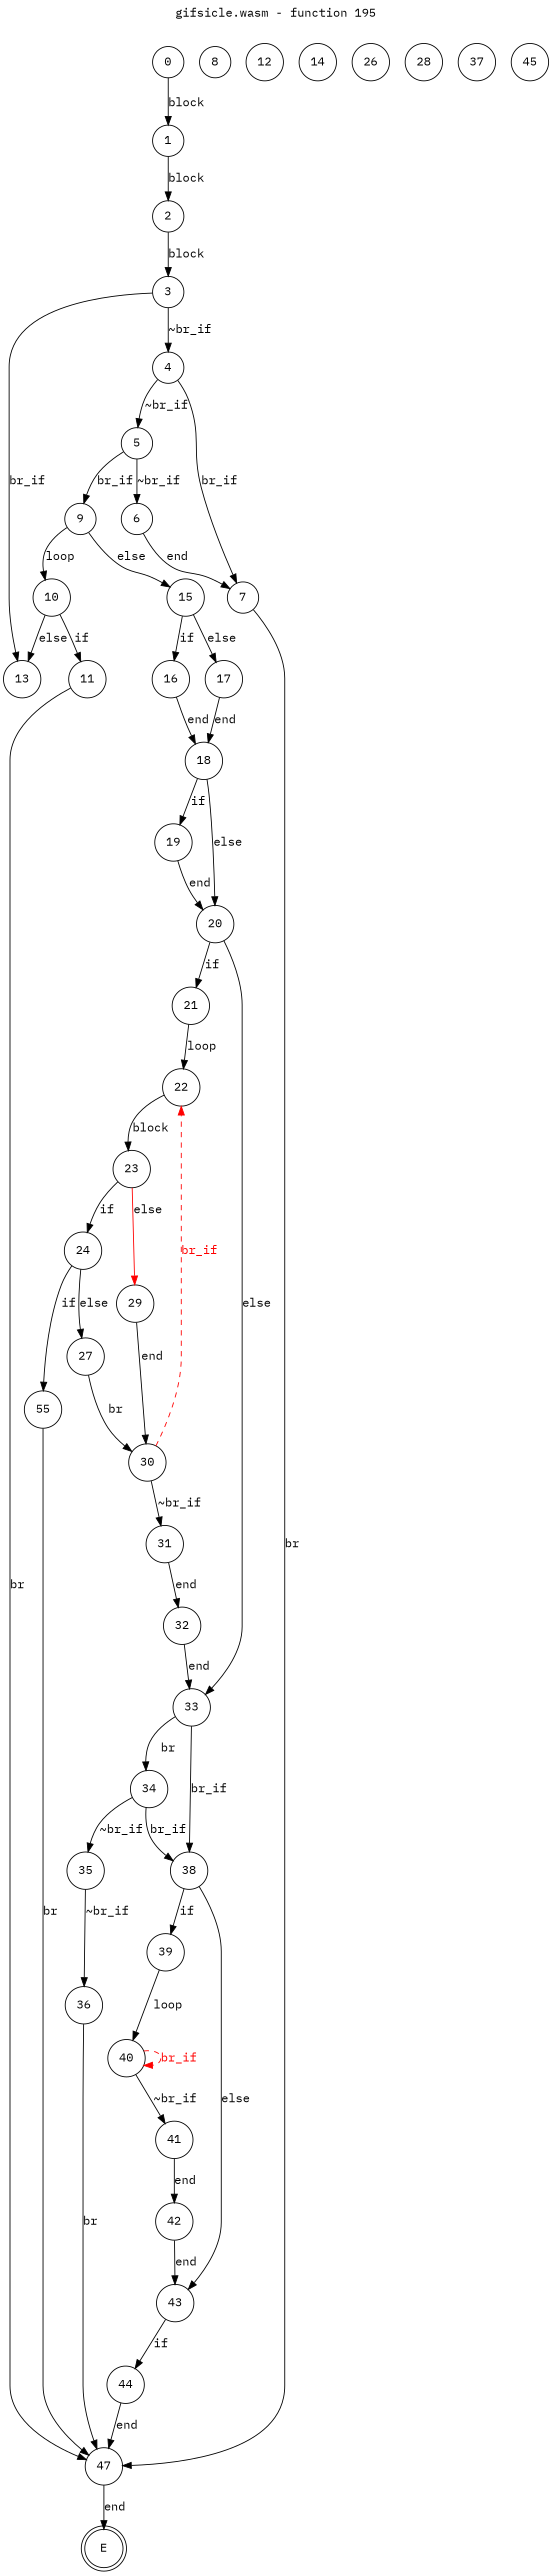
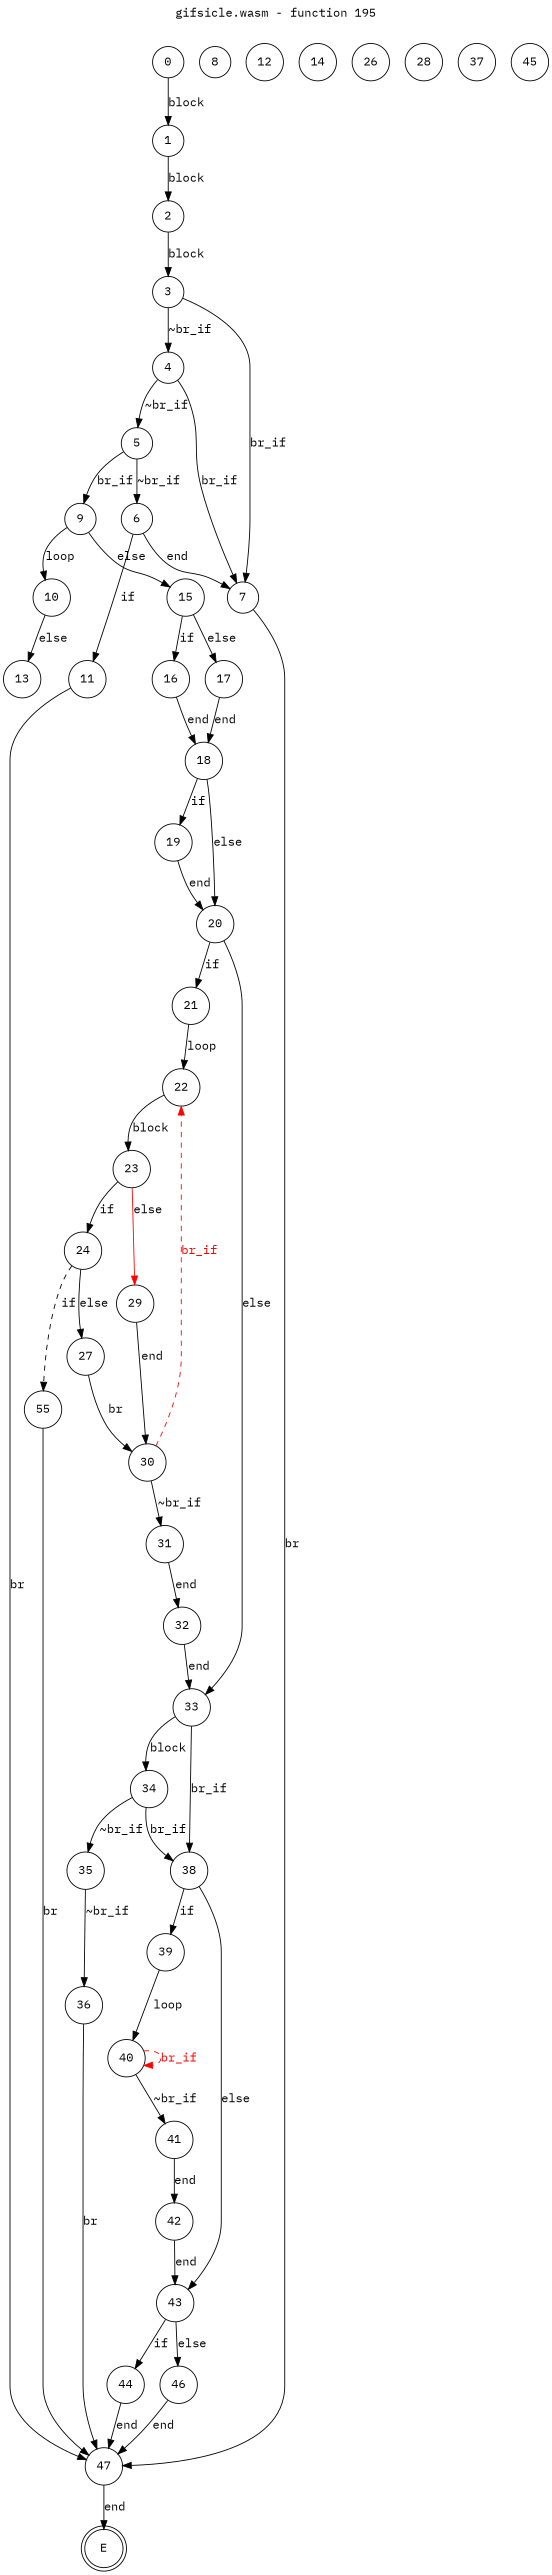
(9, 422) -> (250, 420)
(69, 634) -> (115, 594)
(51, 1322) -> (51, 1322)
(168, 1748) -> (168, 1748)
none -> (179, 2385)
